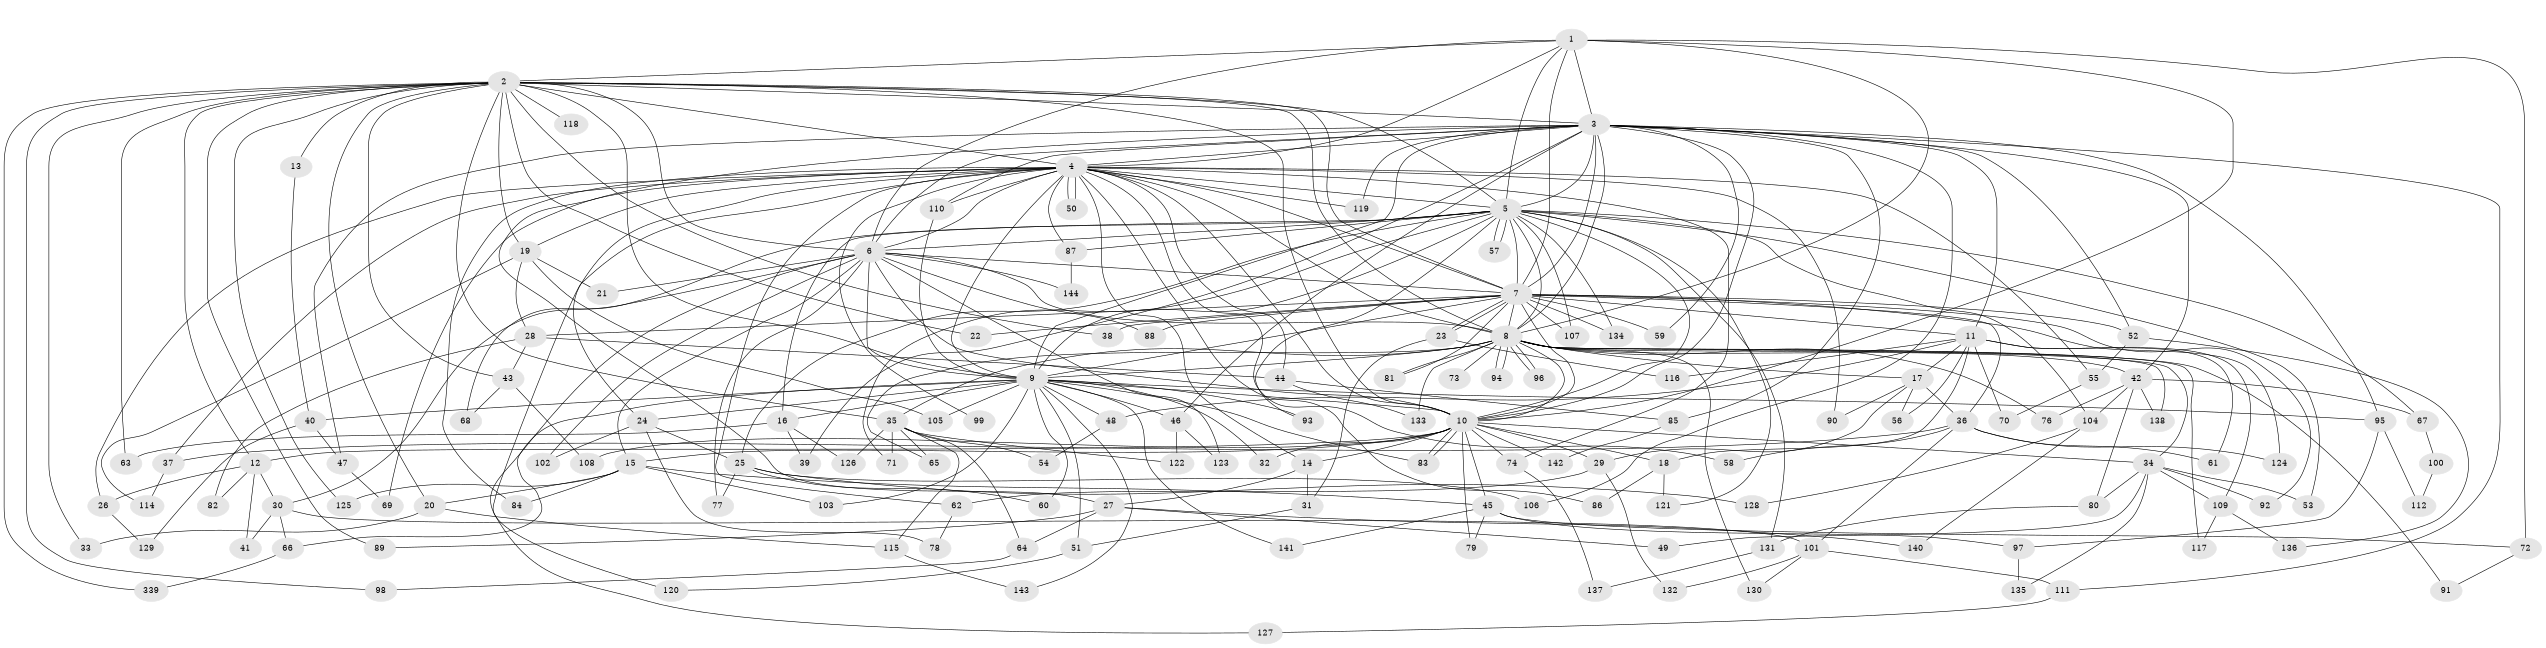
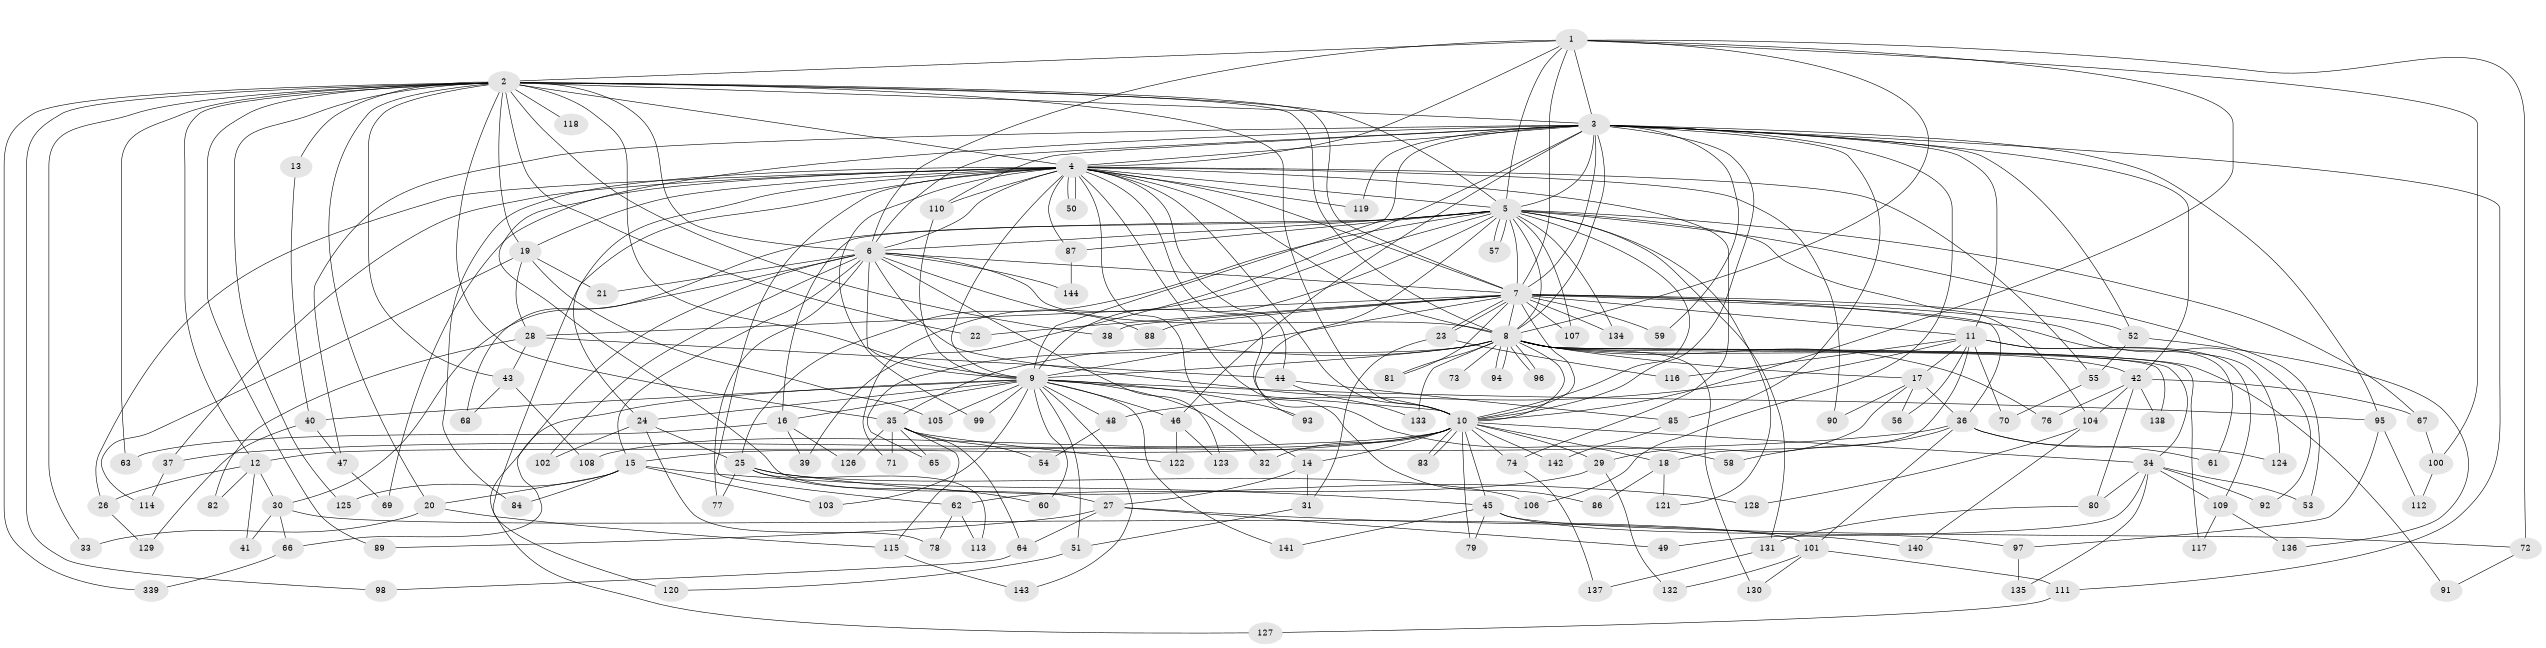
none -> (2204, 77)
(1230, 413) -> (1006, 400)
none -> (979, 548)
